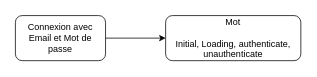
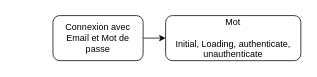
(60, 38) -> (98, 38)
